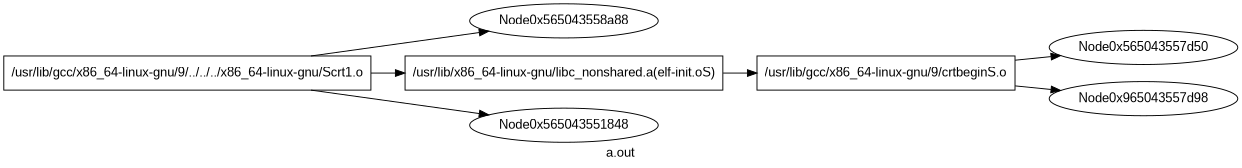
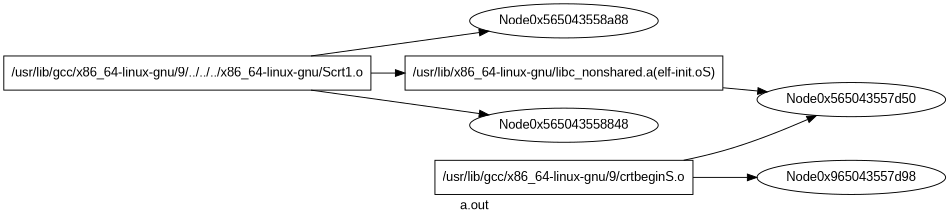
(735, 73) -> (740, 89)
(564, 125) -> (564, 125)
